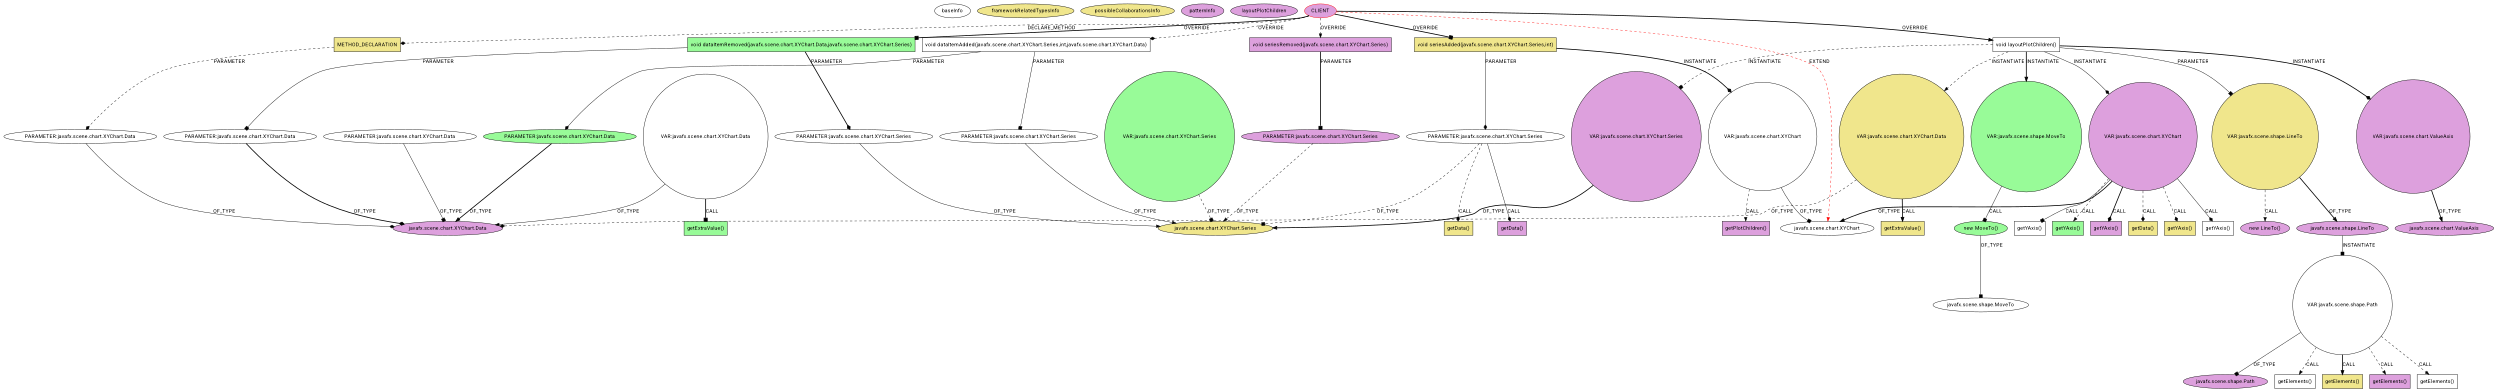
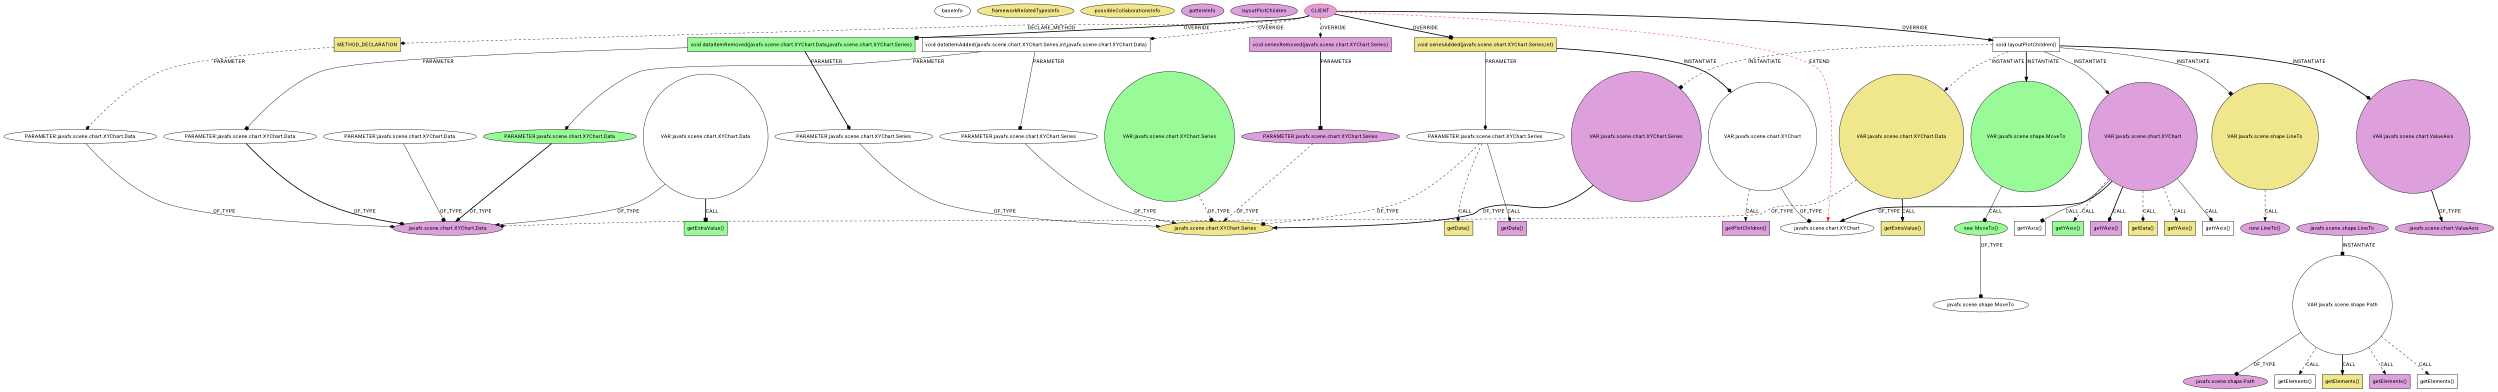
(2193, 62) -> (2193, 62)
(2317, 198) -> none
